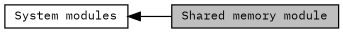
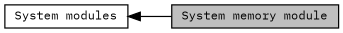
(255, 16) -> (255, 16)
